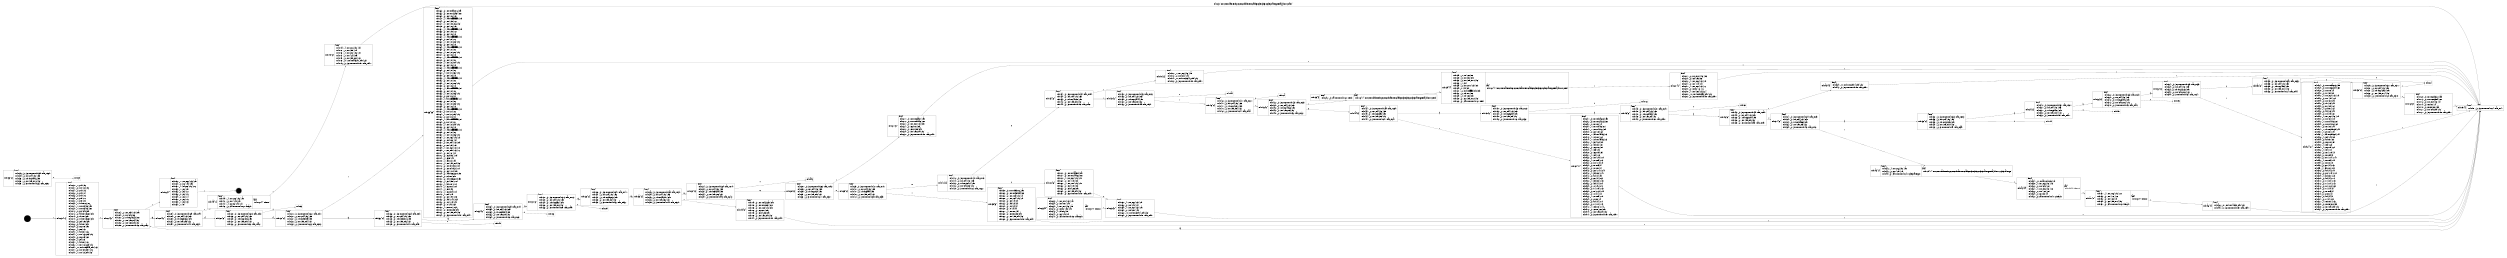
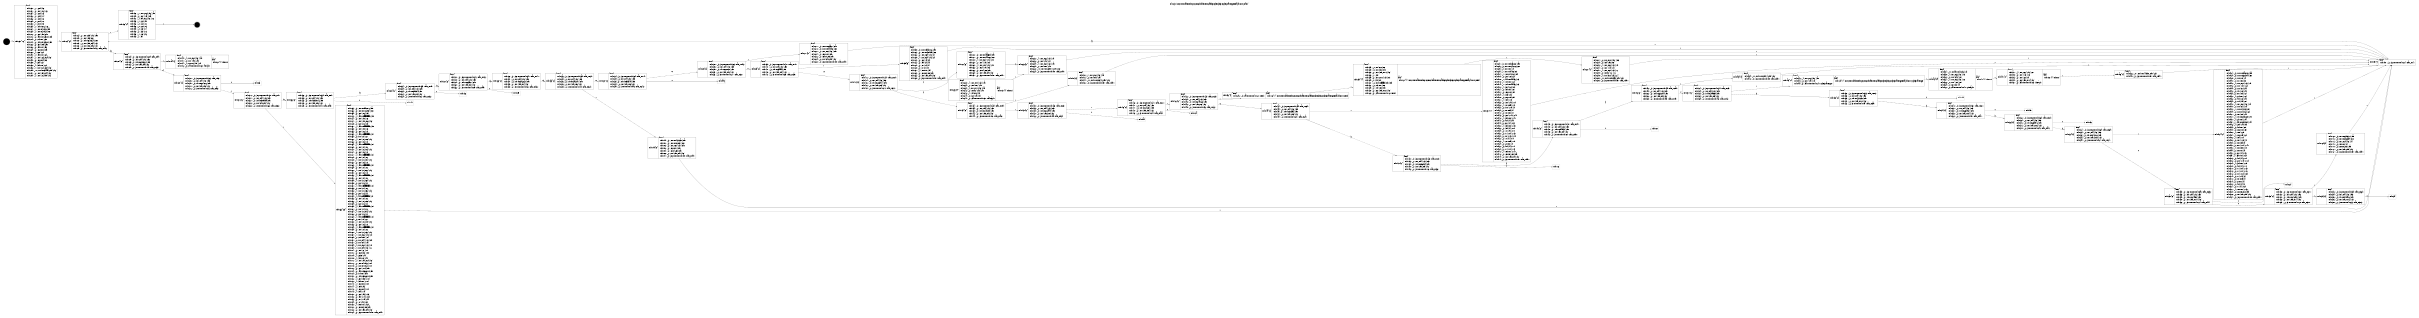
(348, 55) -> none
(2412, 85) -> (2314, 197)
